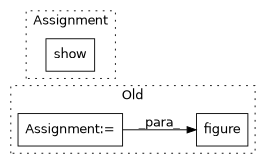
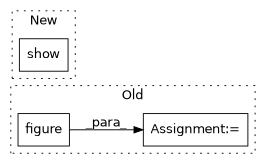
(71, 21) -> (44, 21)
(155, 130) -> (102, 130)
